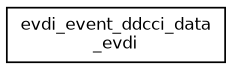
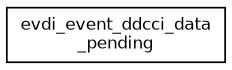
(116, 35) -> (116, 35)
